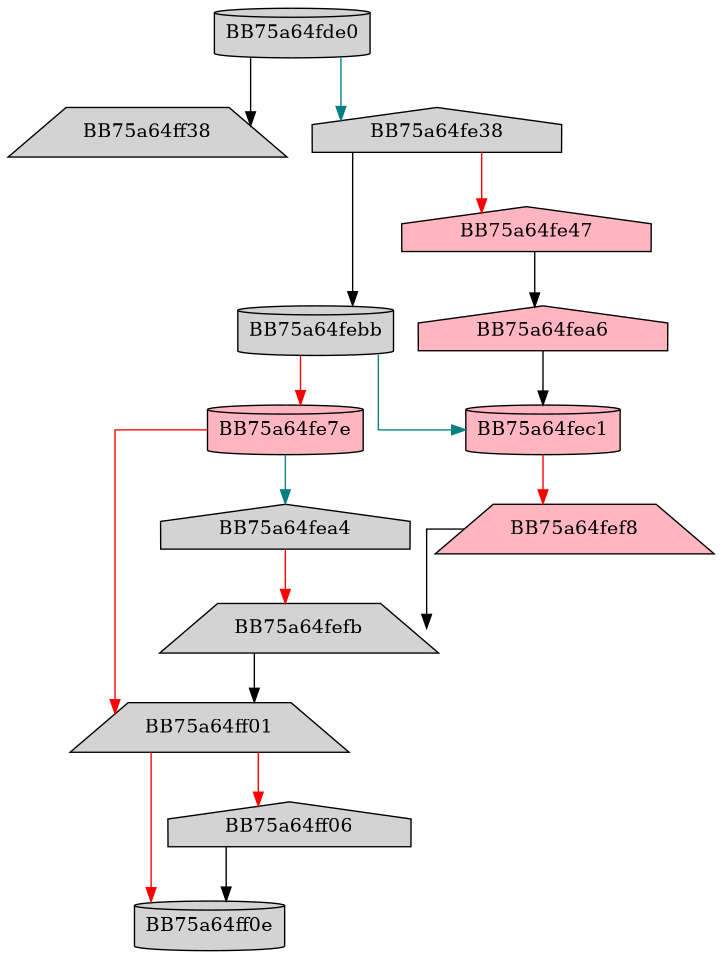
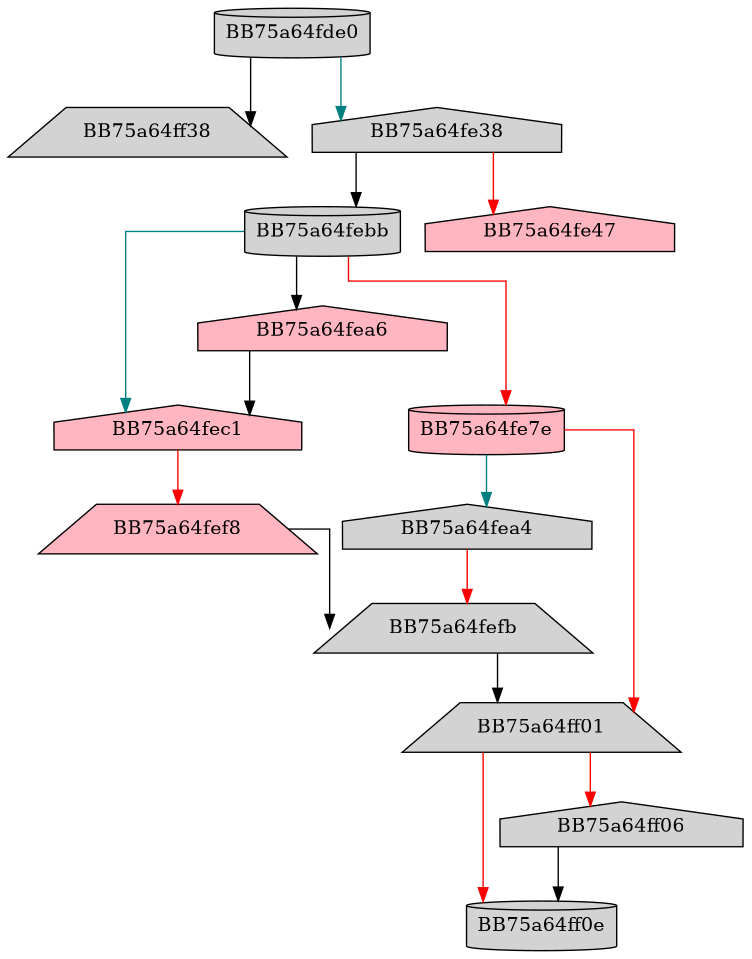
(535, 272) -> (297, 276)
(543, 430) -> (178, 430)
